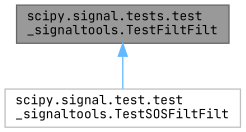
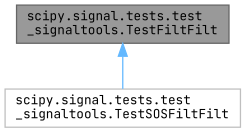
(123, 108) -> (123, 108)
